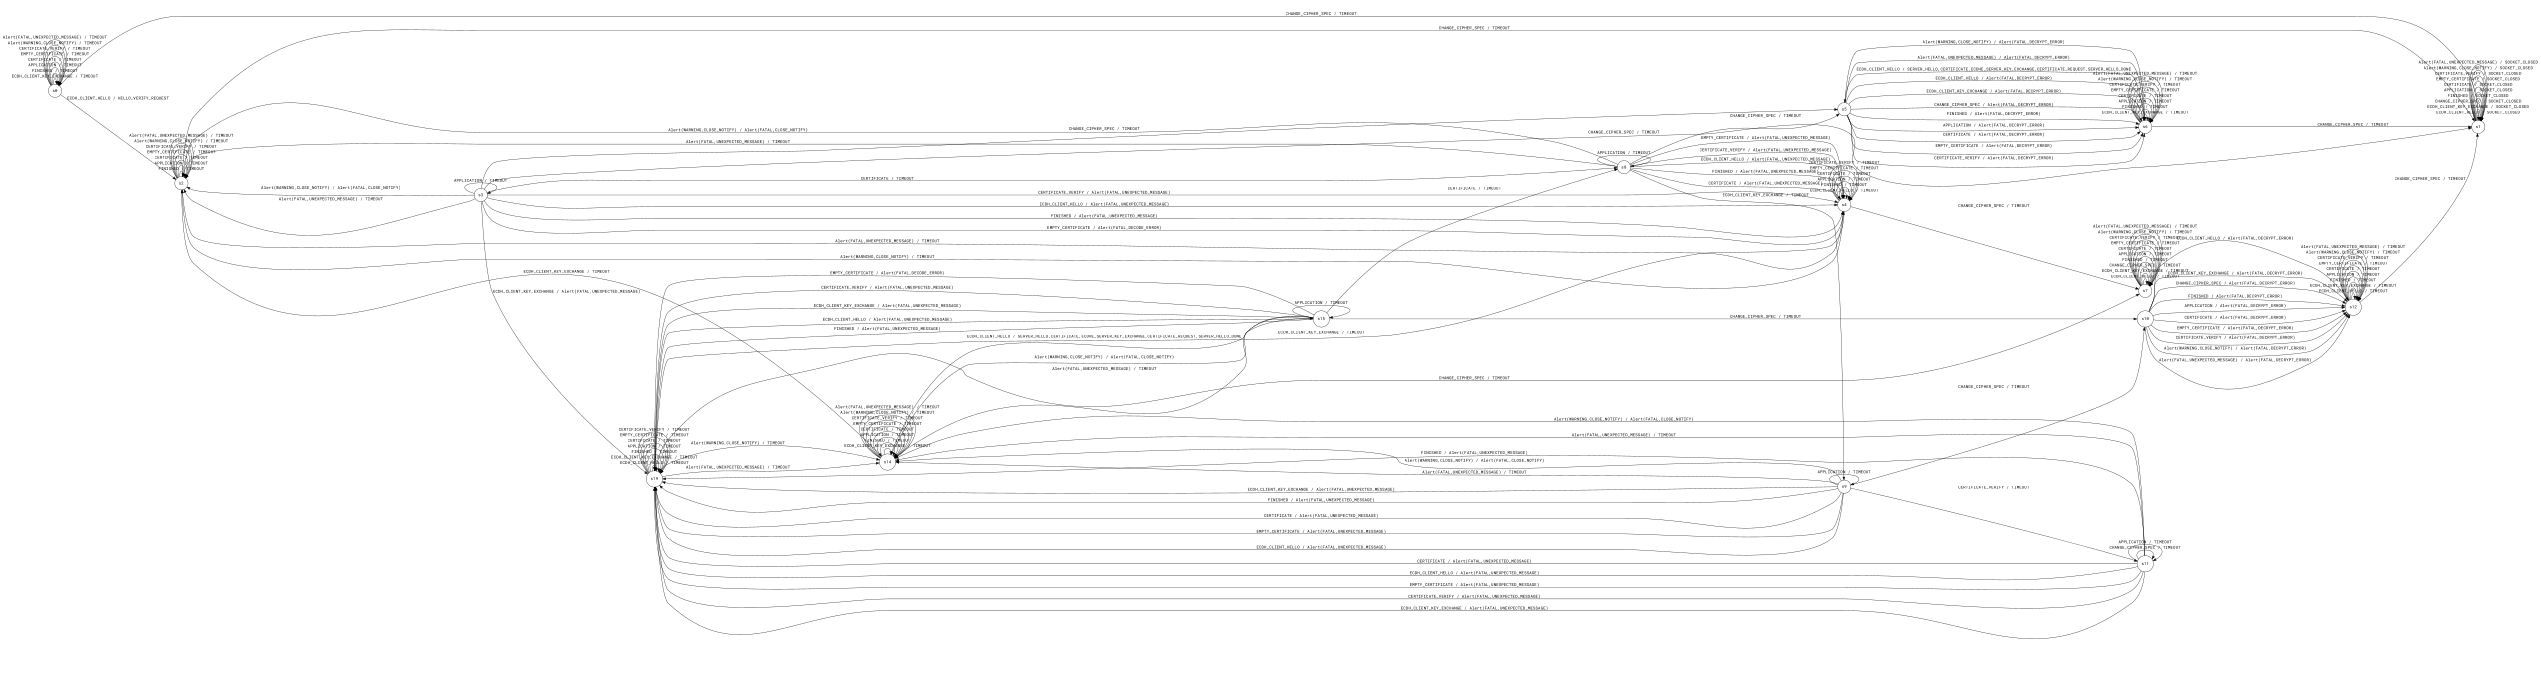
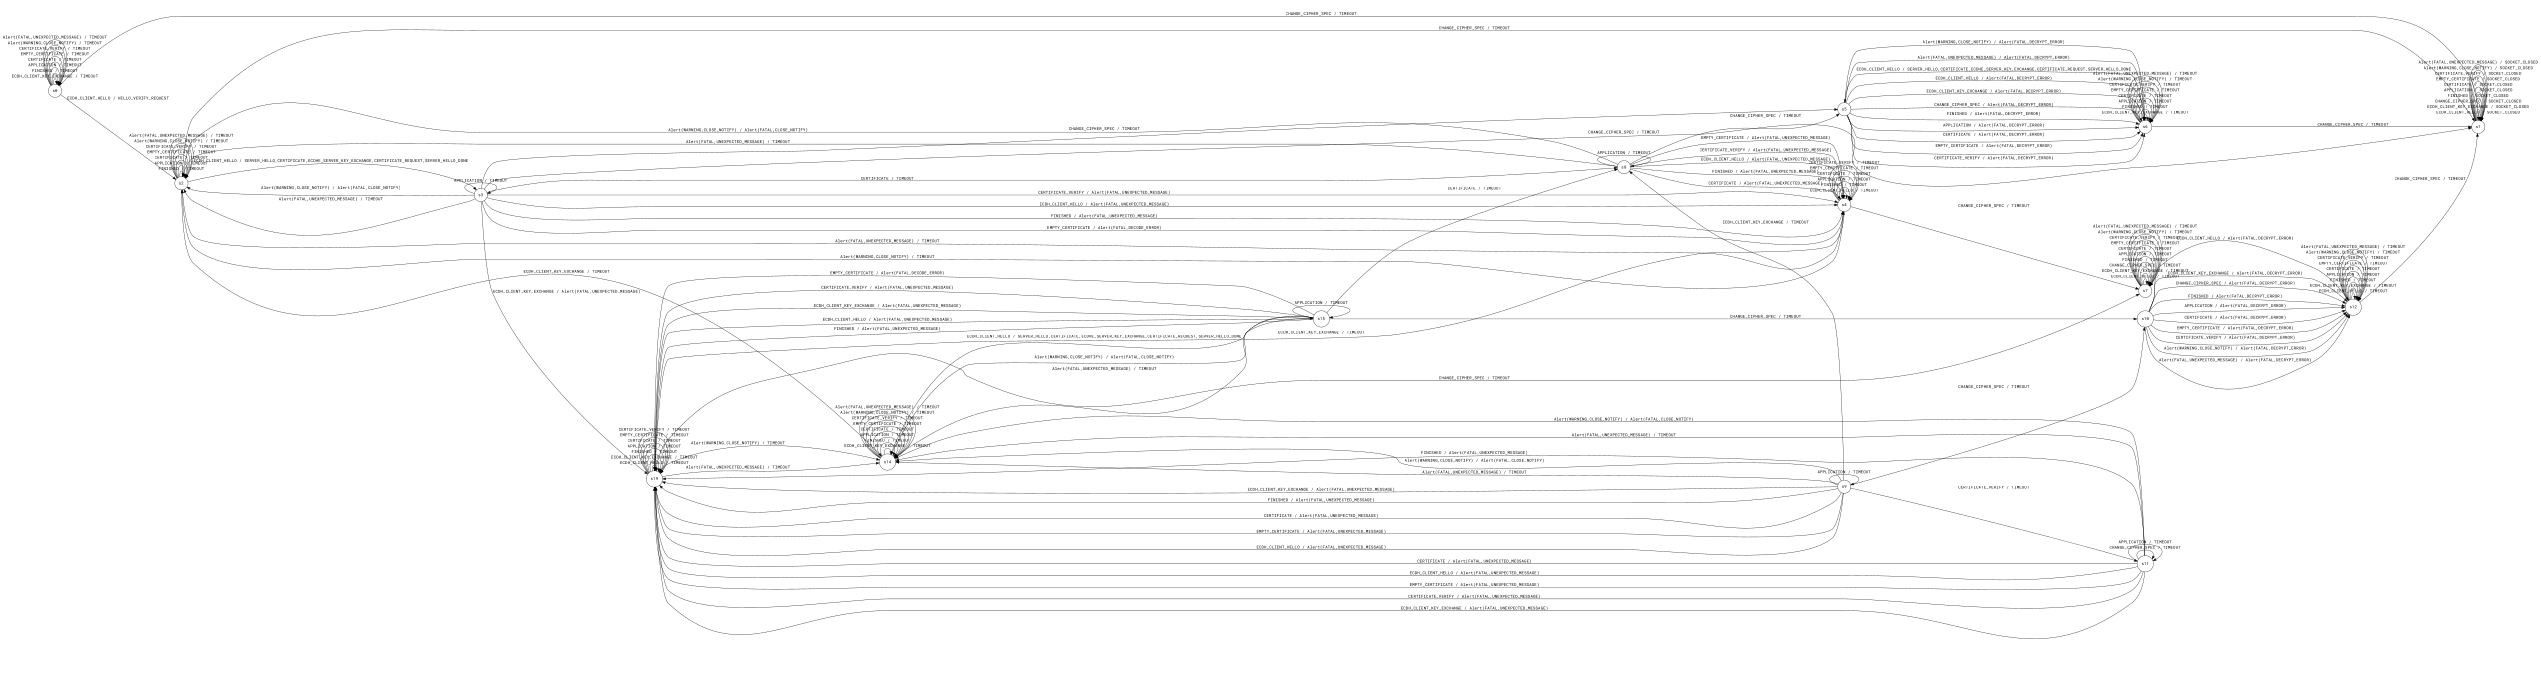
none -> (332, 164)
(1835, 231) -> (1807, 282)
